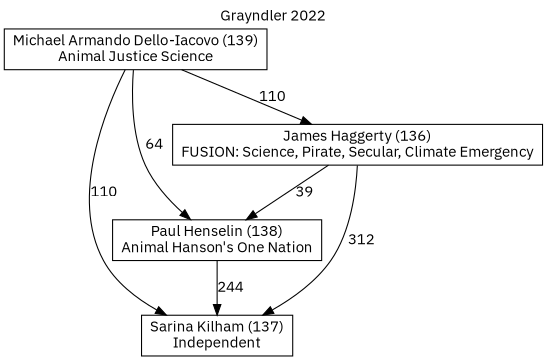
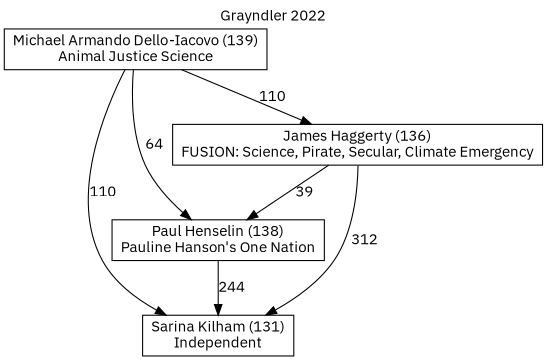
(217, 240) -> (218, 240)
(217, 336) -> (218, 336)
